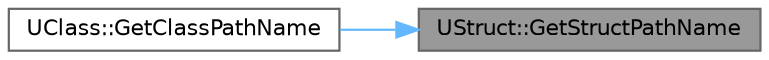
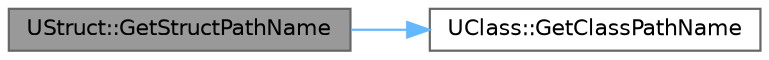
(368, 30) -> (379, 30)
